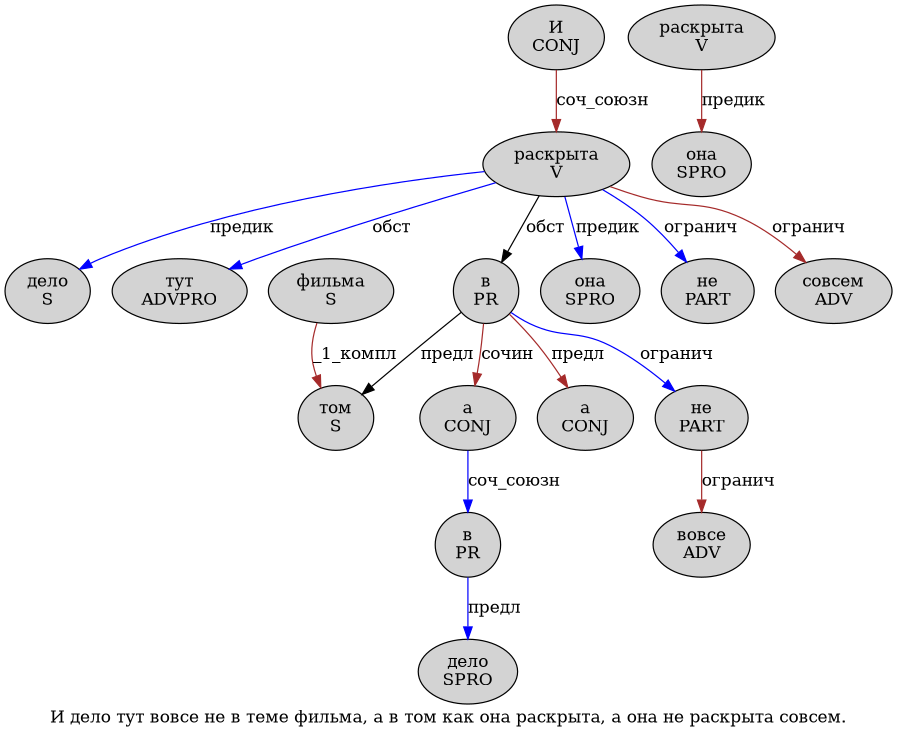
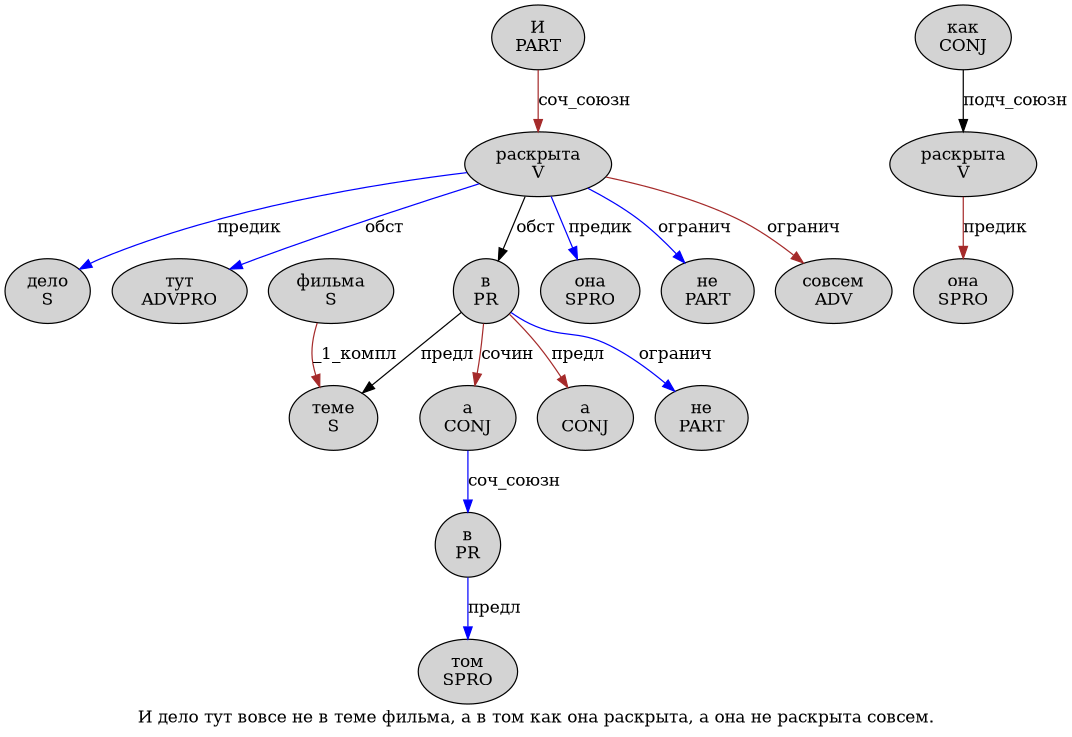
(556, 37) -> (538, 37)
none -> (963, 37)
(336, 418) -> (333, 418)
(702, 545) -> none
(468, 672) -> (468, 672)
